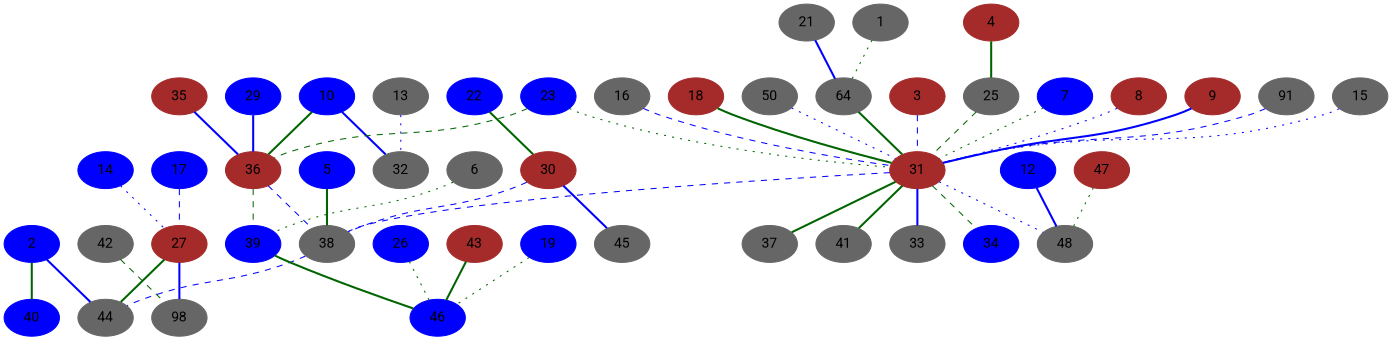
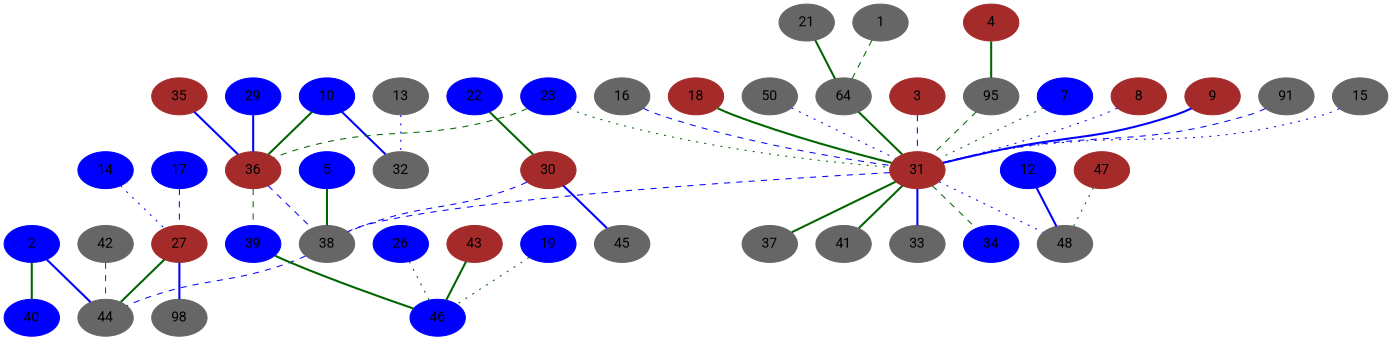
(825, 59) -> (825, 59)
(862, 59) -> (862, 59)
(991, 96) -> (991, 96)
(475, 170) -> none
(138, 276) -> (106, 281)
